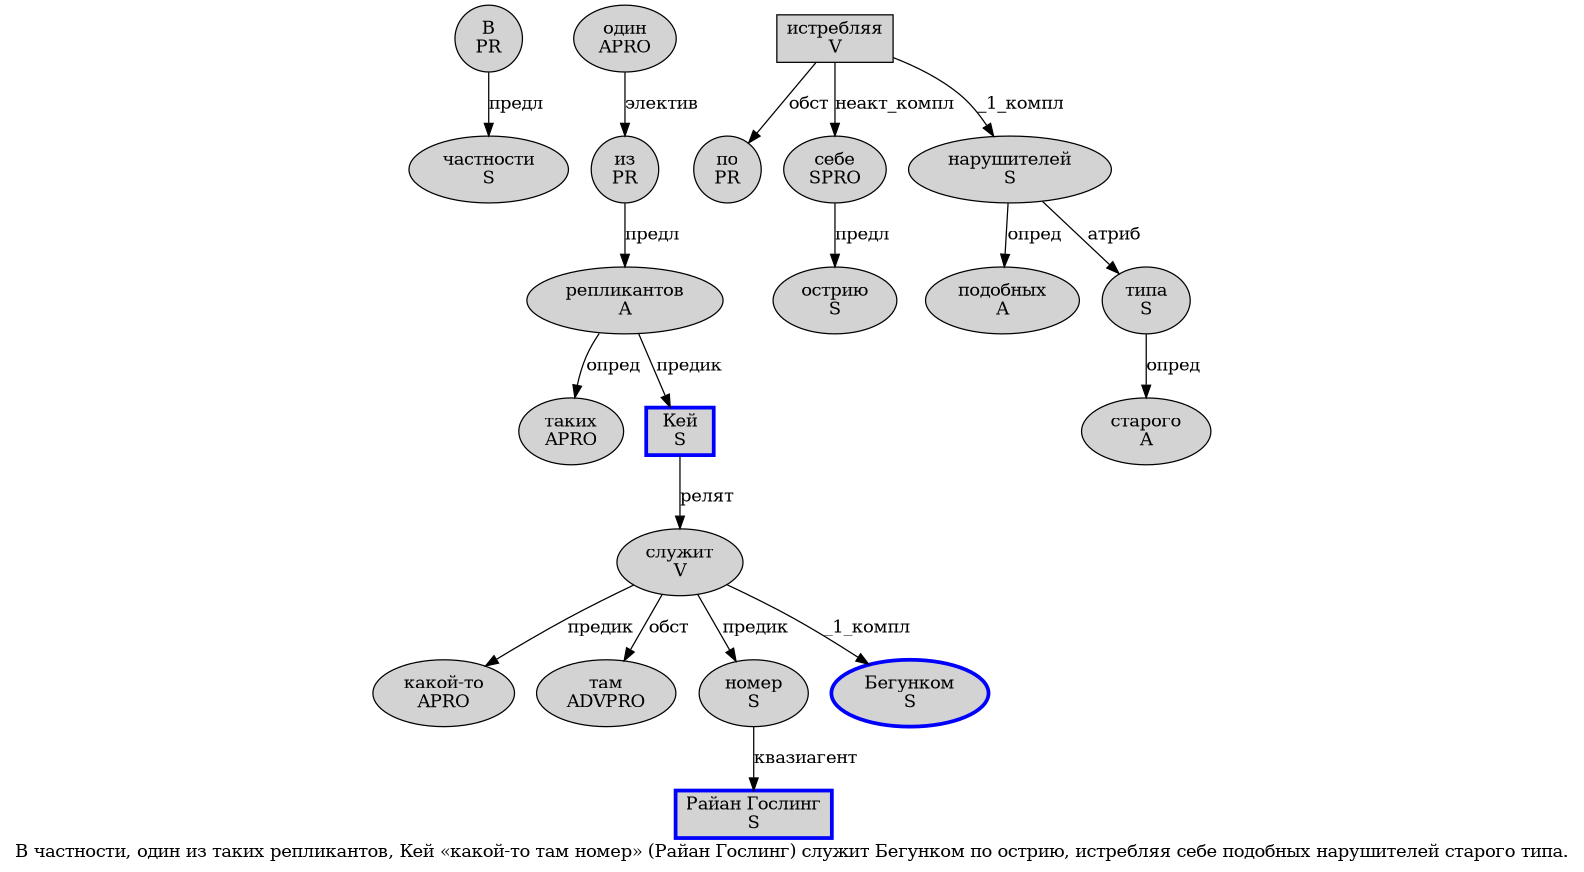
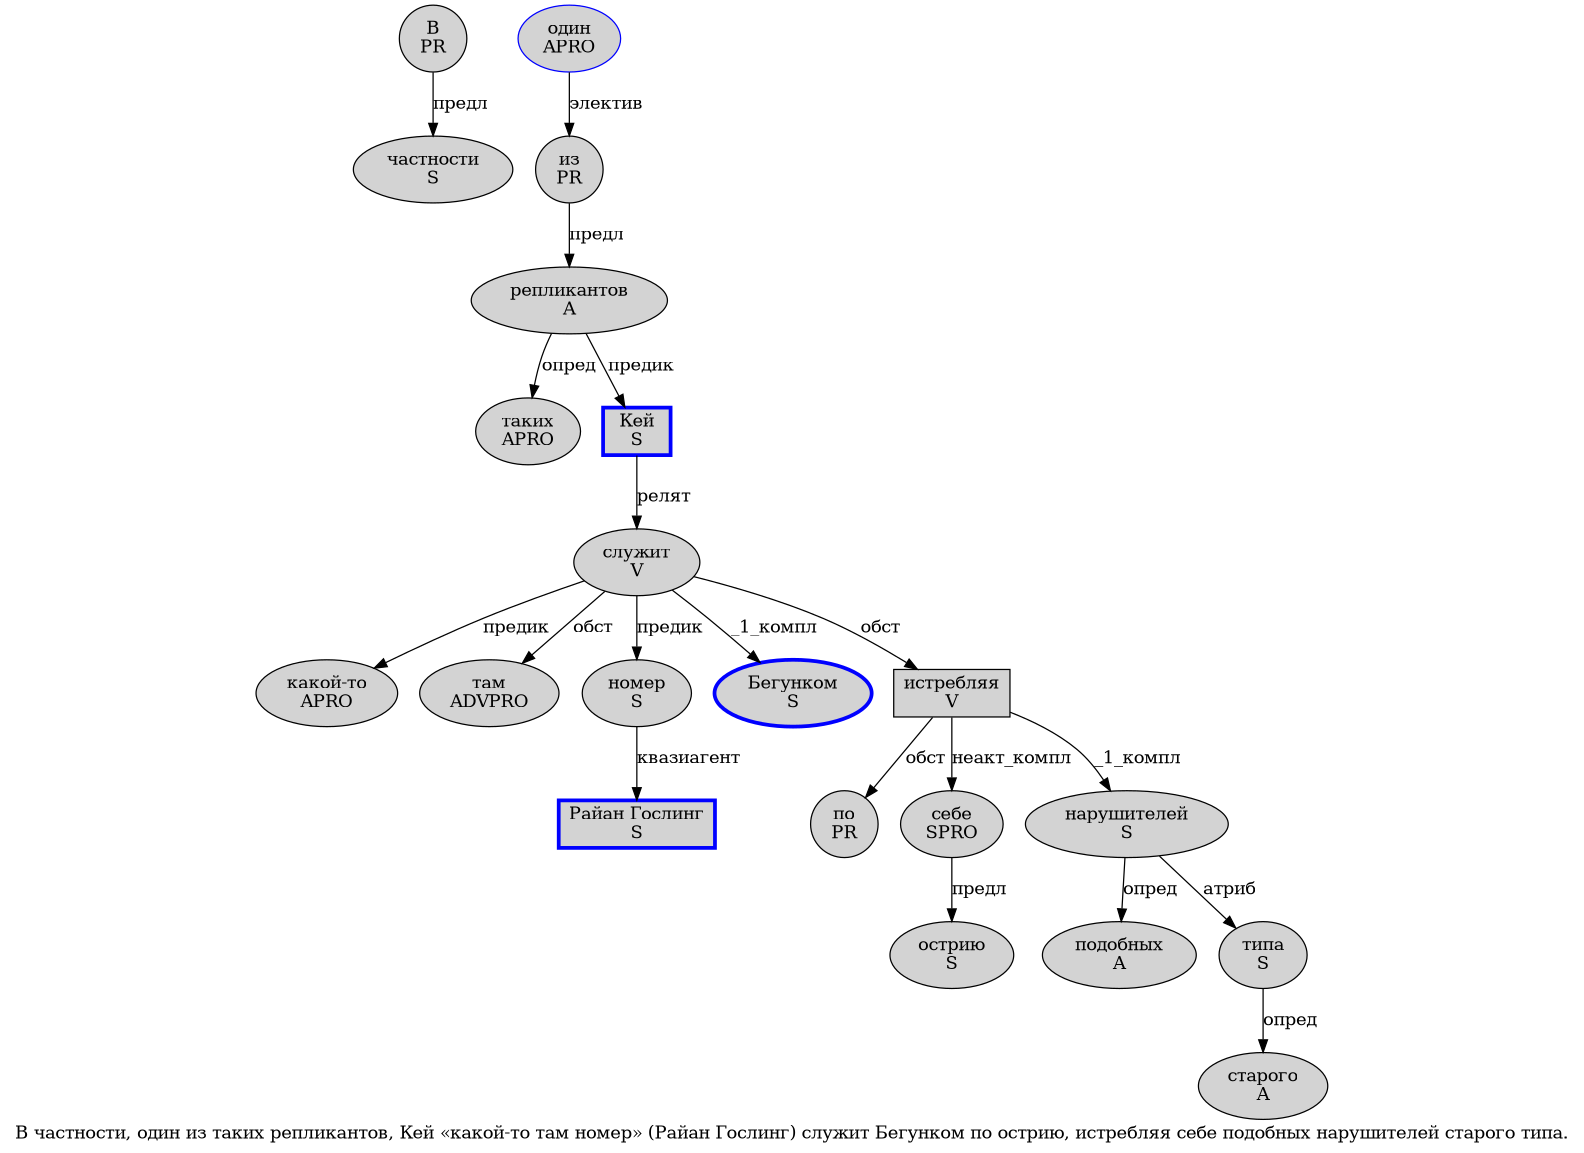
(625, 39) -> (569, 39)
none -> (804, 611)
